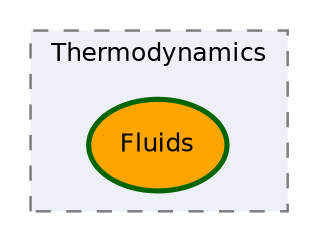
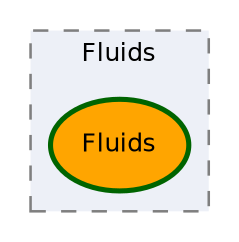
(159, 55) -> (120, 55)
